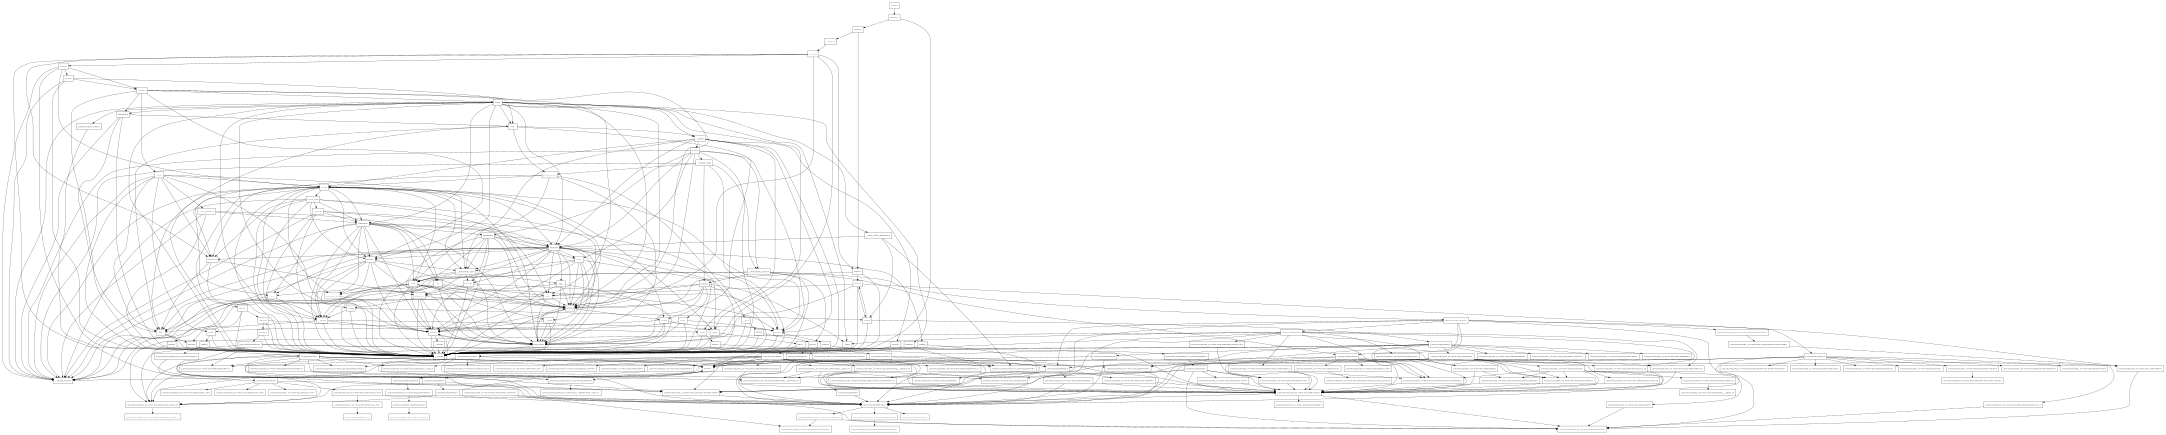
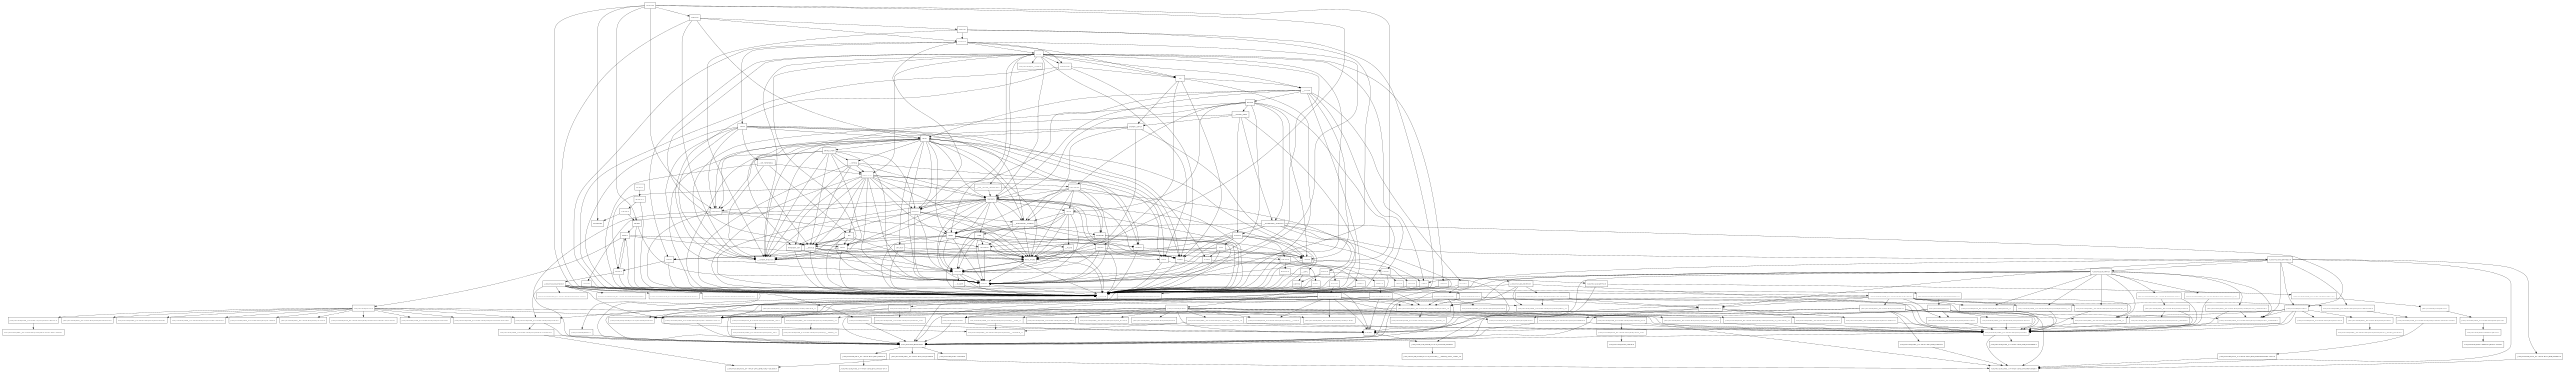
(823, 47) -> (598, 95)
(349, 199) -> (890, 150)
(437, 254) -> none
(466, 272) -> (1024, 223)
(858, 272) -> (637, 223)
none -> (2076, 288)
(630, 290) -> (1273, 243)
(272, 296) -> (1138, 248)
(365, 312) -> none
(606, 313) -> (1075, 277)
(338, 314) -> (740, 257)
(424, 314) -> none
none -> (253, 320)
none -> (482, 320)
none -> (532, 326)
(220, 327) -> none
(161, 332) -> (1180, 260)
(702, 332) -> (1386, 272)
(785, 337) -> (1312, 278)
(205, 344) -> (1360, 284)
(1217, 344) -> (2212, 296)
(1759, 344) -> (2427, 320)
(309, 356) -> (1329, 296)
(1104, 356) -> (860, 320)
(1795, 363) -> (2117, 303)
(954, 369) -> none
(1921, 369) -> (142, 320)
(1972, 369) -> (33, 320)
(1536, 374) -> none
(575, 376) -> (1373, 317)
(399, 377) -> (931, 256)
(355, 382) -> (564, 324)
(278, 386) -> (756, 325)
(308, 402) -> (1182, 312)
(409, 417) -> (2483, 344)
